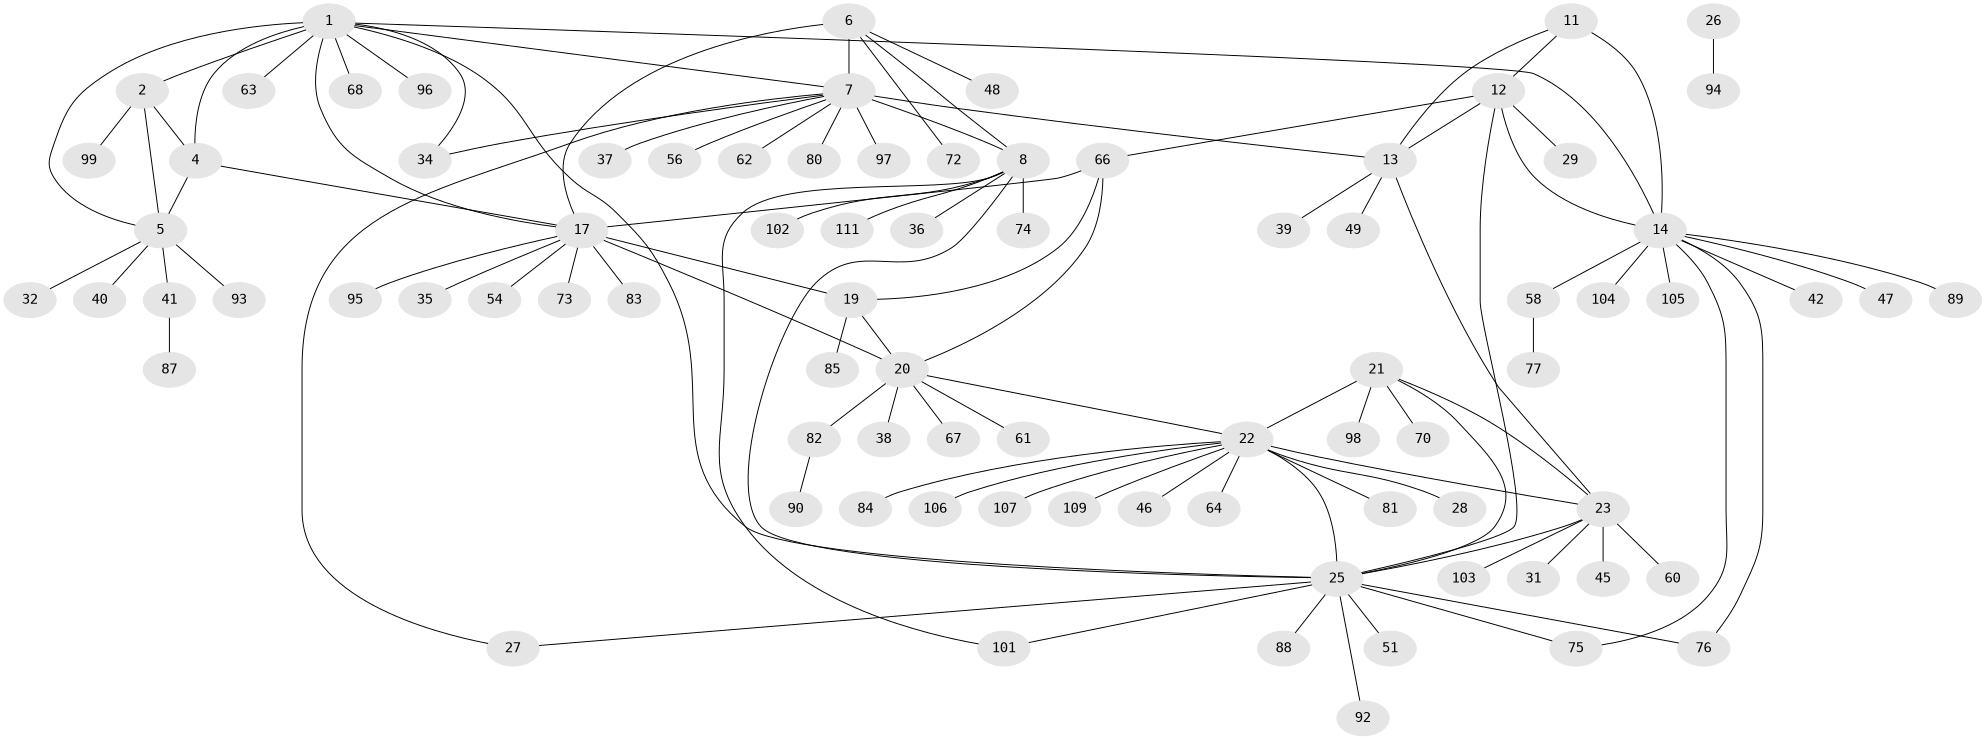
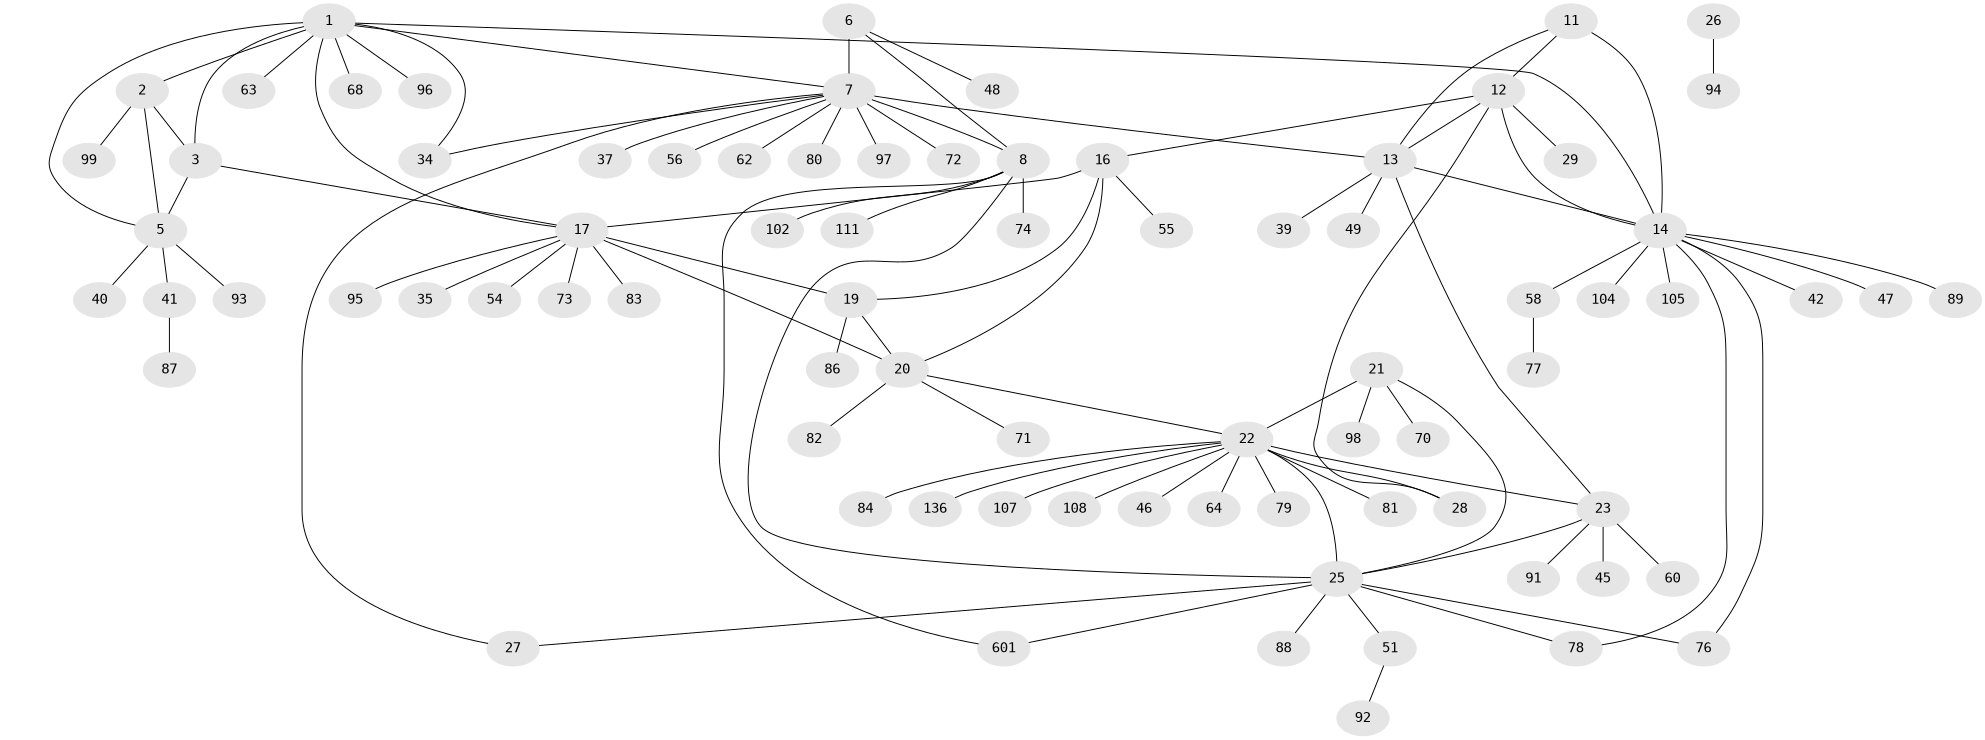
(651, 74) -> none
(901, 91) -> (901, 126)
(196, 161) -> (196, 161)
(1103, 161) -> (1103, 161)
none -> (1525, 196)
(917, 230) -> none
none -> (1167, 230)
(30, 300) -> none
(833, 370) -> (833, 370)
(1499, 397) -> (1344, 329)
(1499, 428) -> none
(884, 439) -> none
(954, 439) -> none
(1023, 439) -> (1023, 439)
(710, 484) -> none
(796, 509) -> none
(935, 509) -> (935, 509)
(1075, 509) -> (1075, 509)
none -> (1284, 509)
(1464, 579) -> none
(1533, 579) -> (1533, 579)
(1004, 649) -> (1004, 649)
(1350, 649) -> (1377, 683)
(1576, 649) -> (1576, 649)
